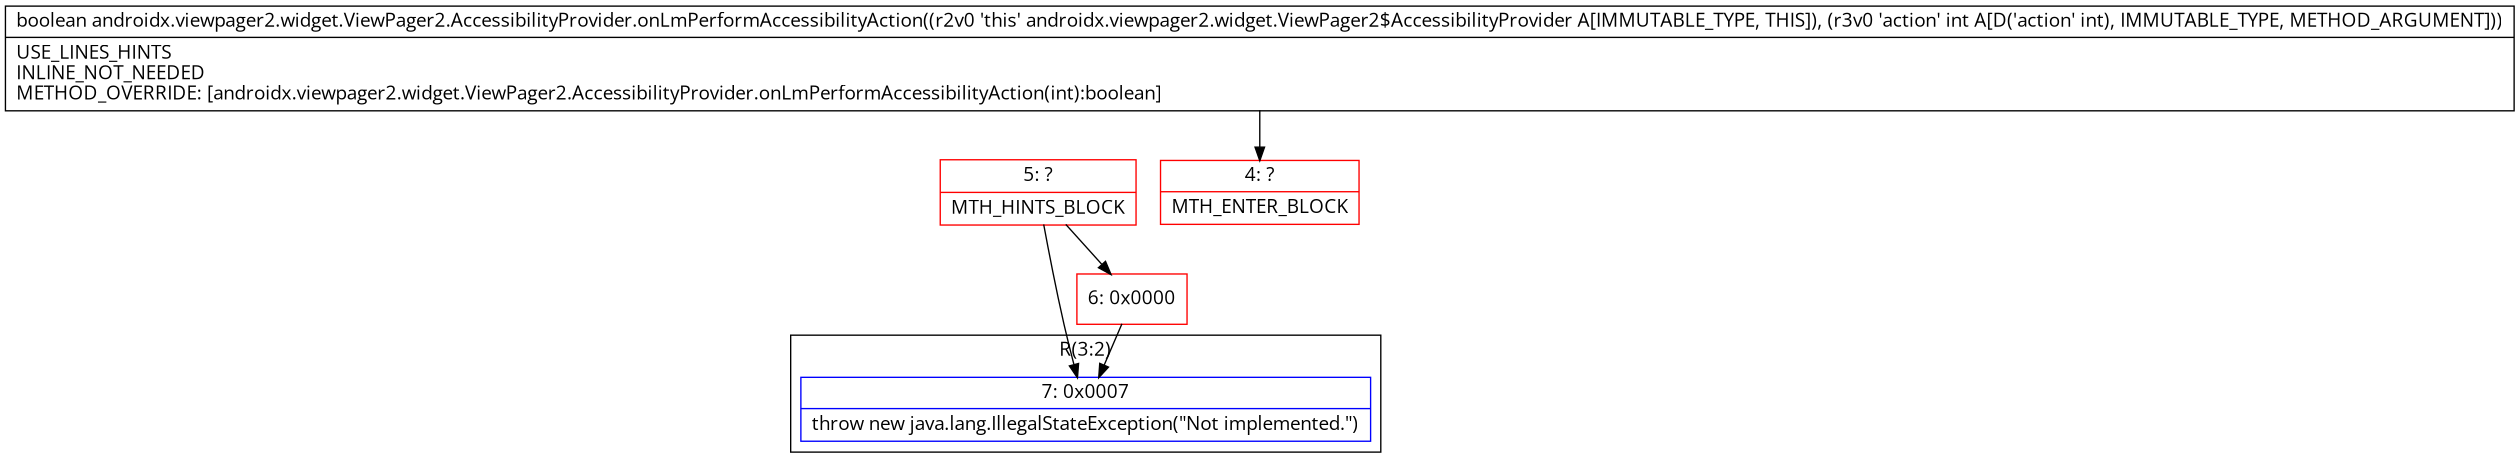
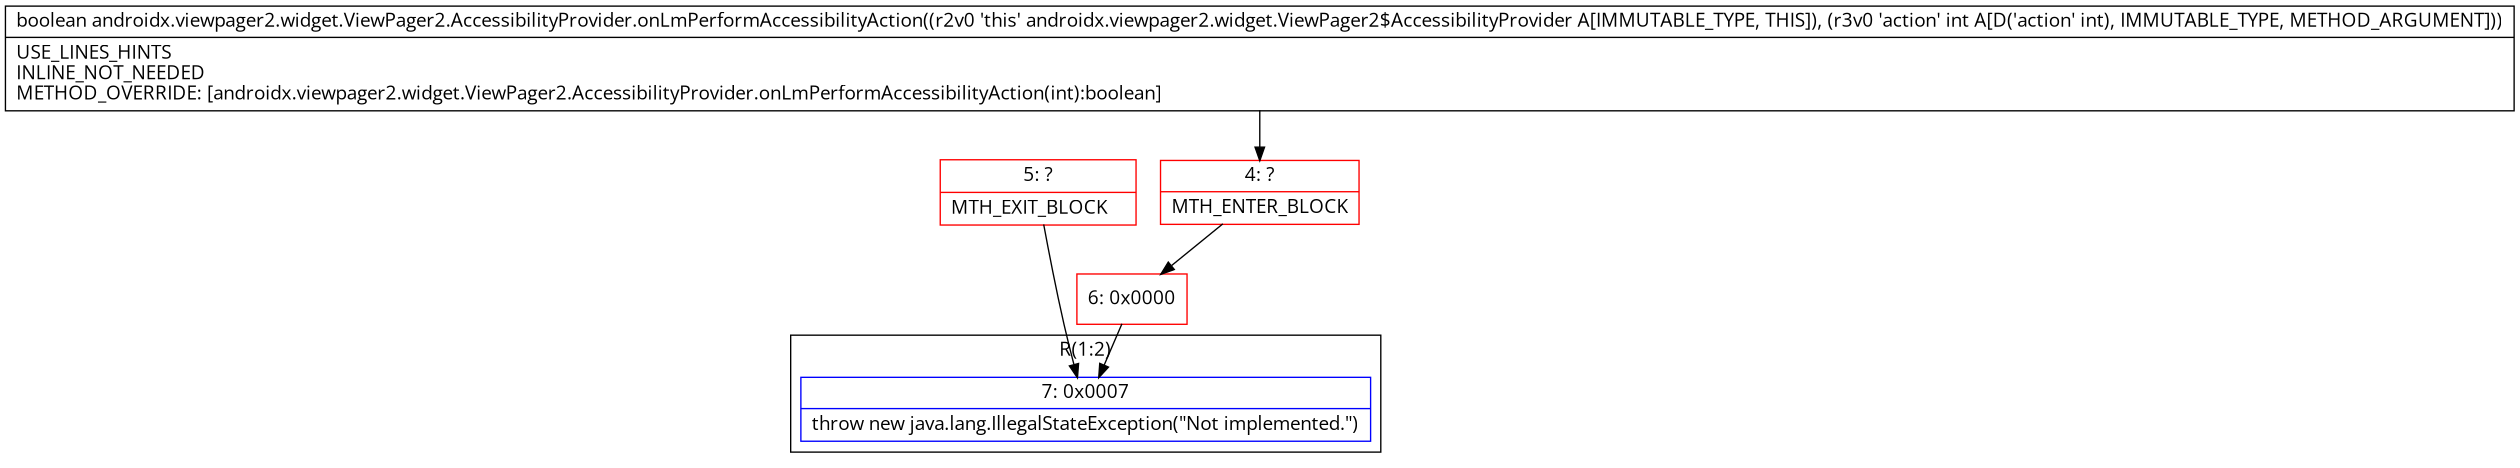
(1038, 208) -> (1029, 208)
(1084, 244) -> (1197, 245)
(1086, 351) -> (1086, 351)
